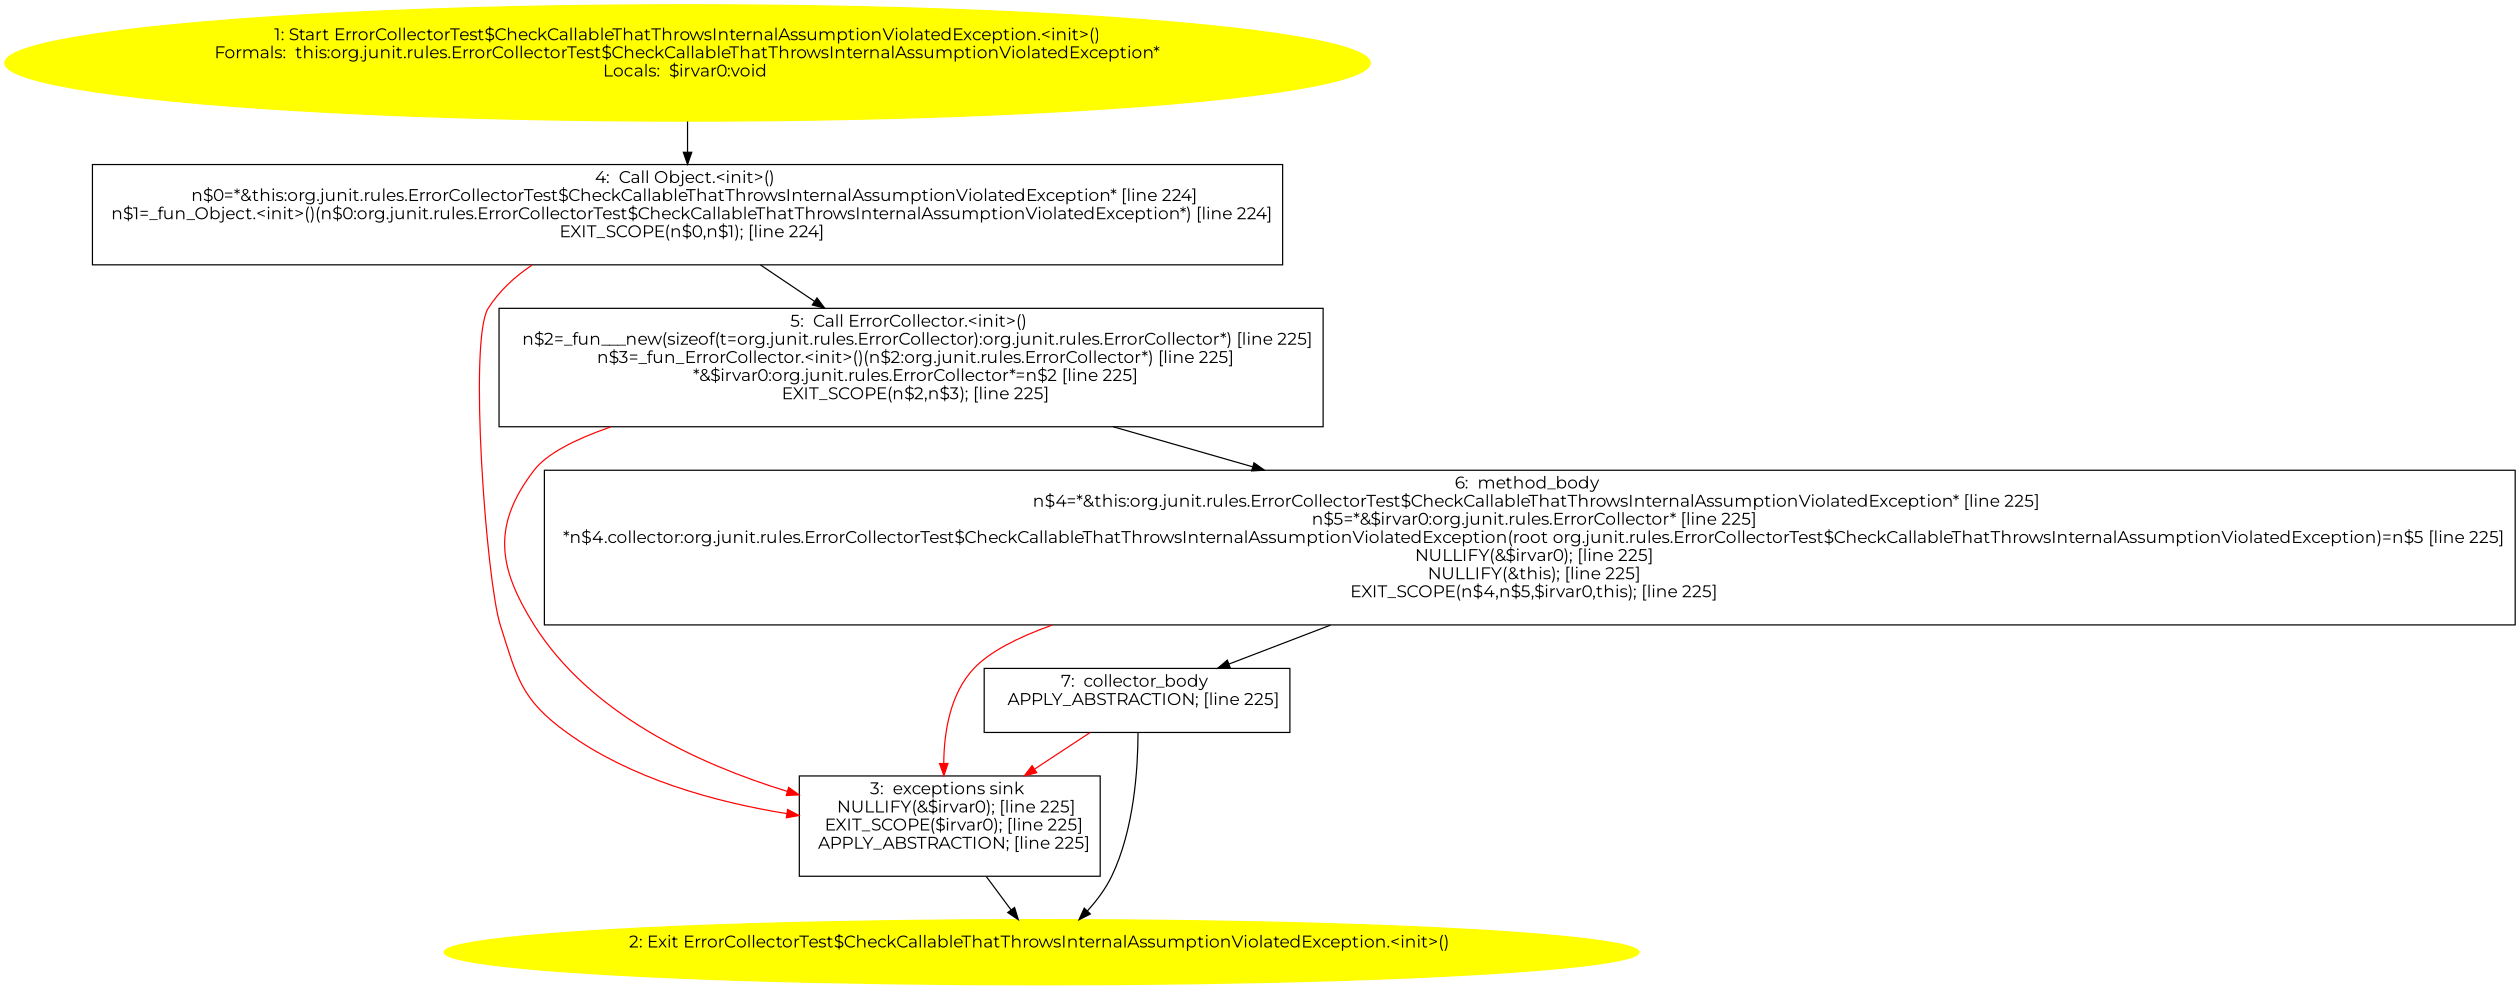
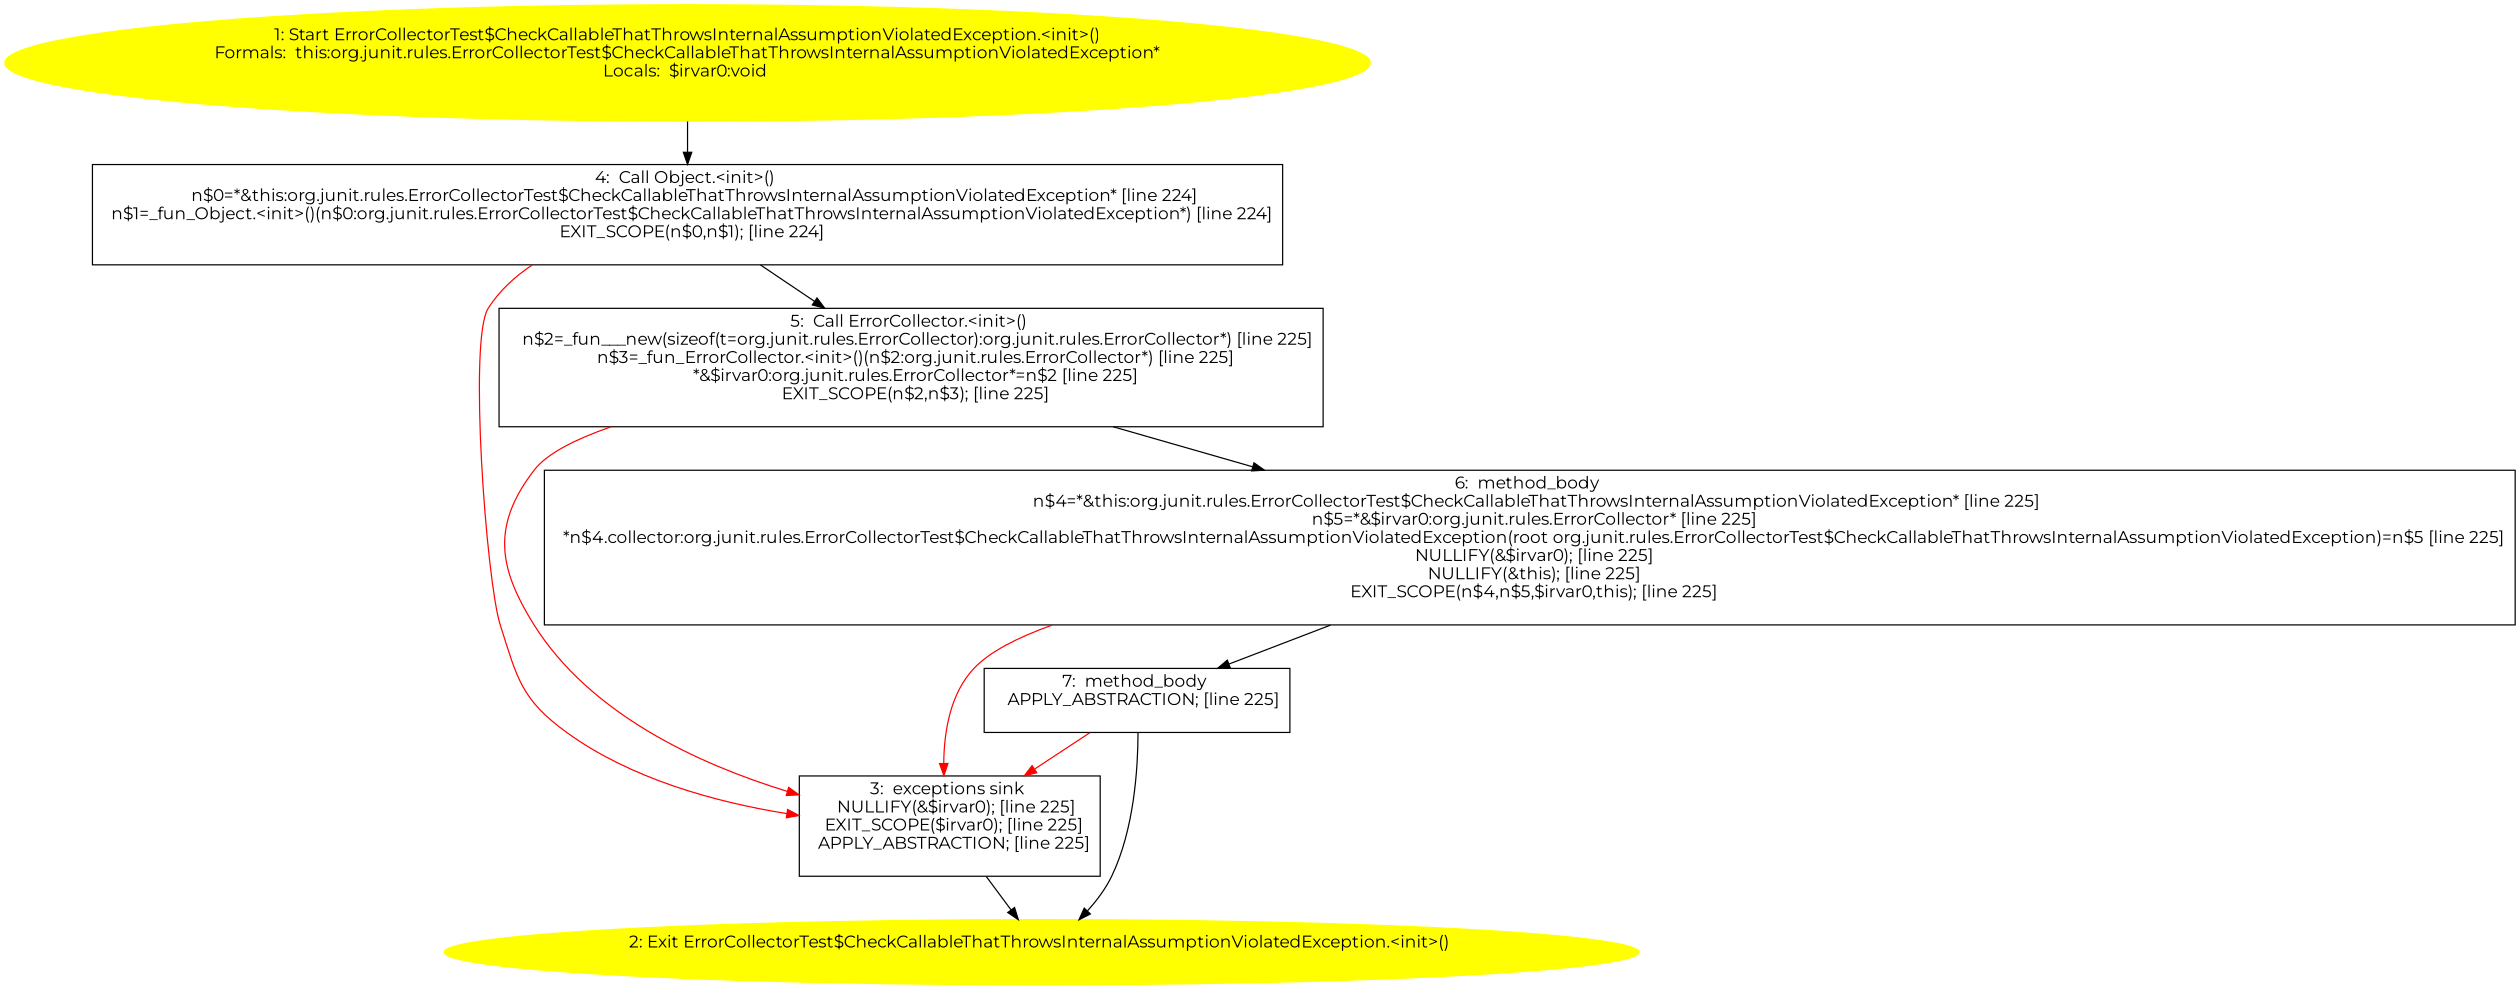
(1137, 700) -> (1137, 700)
